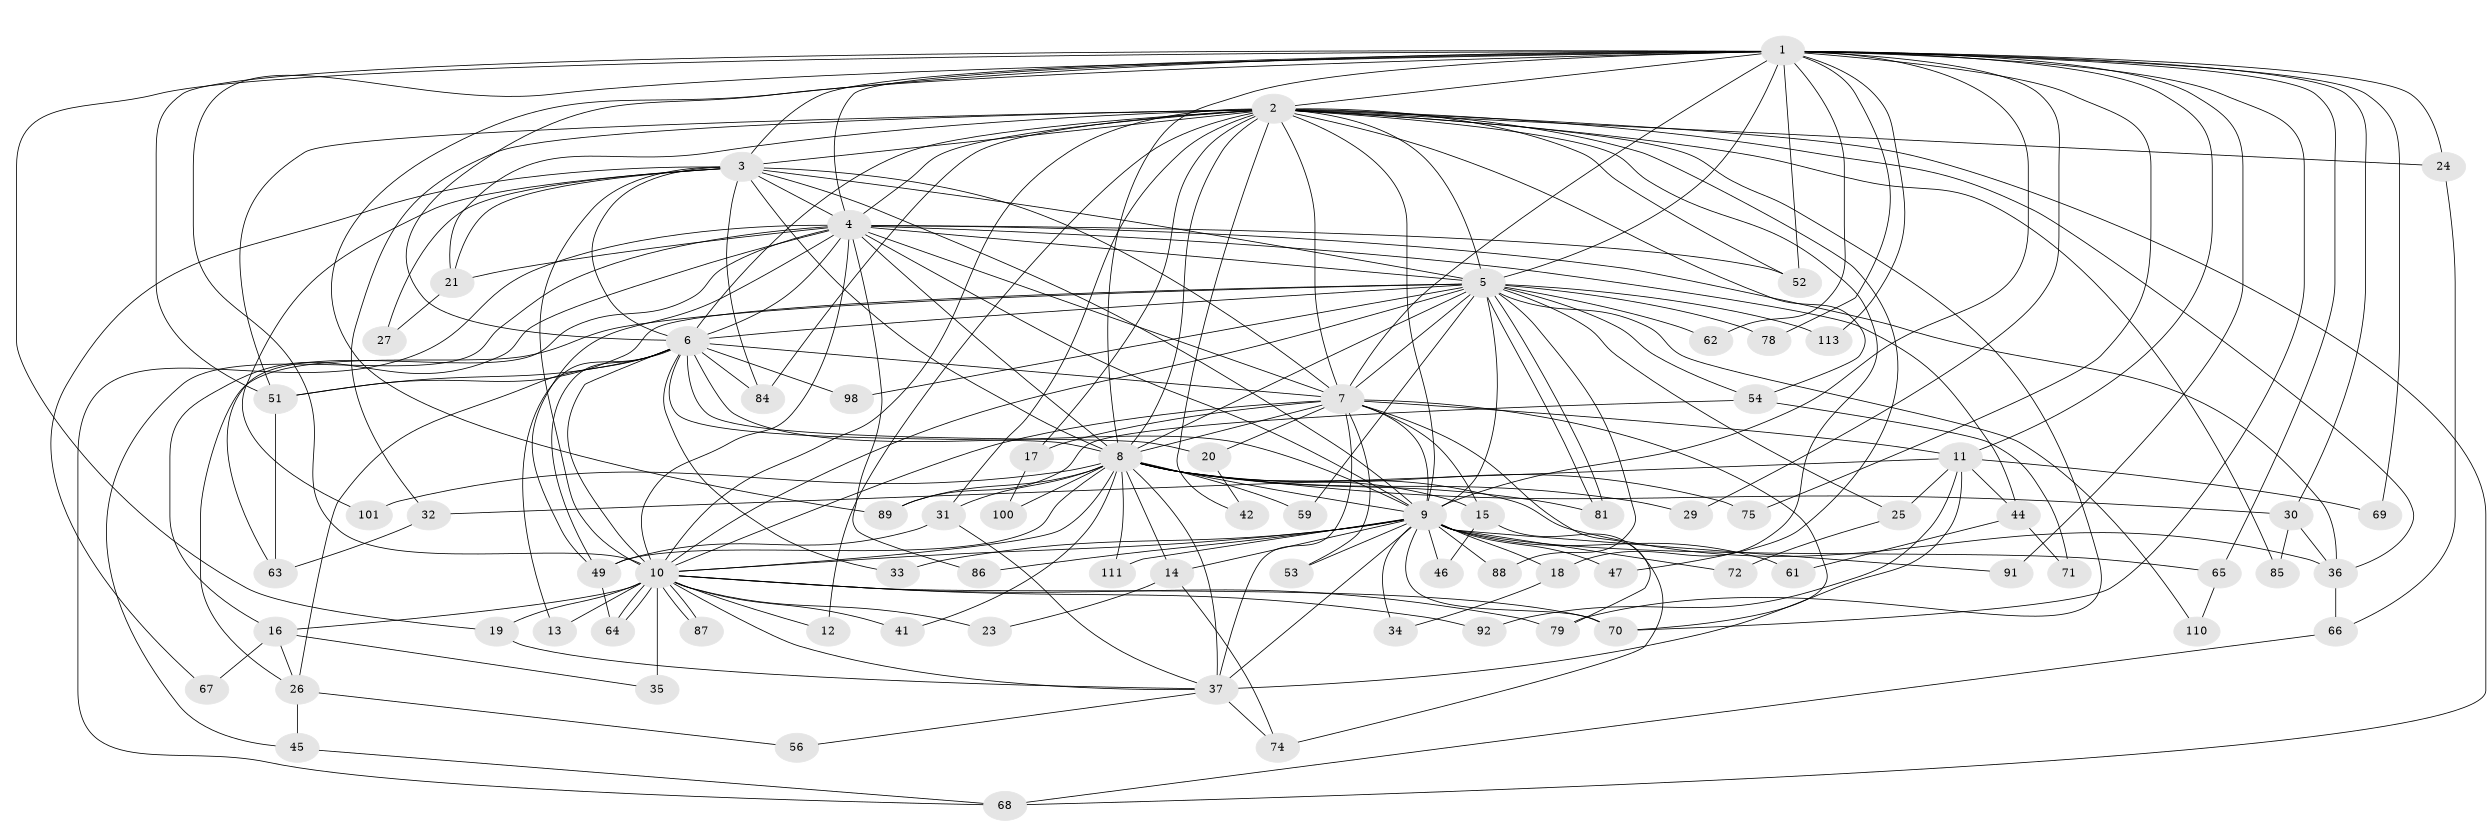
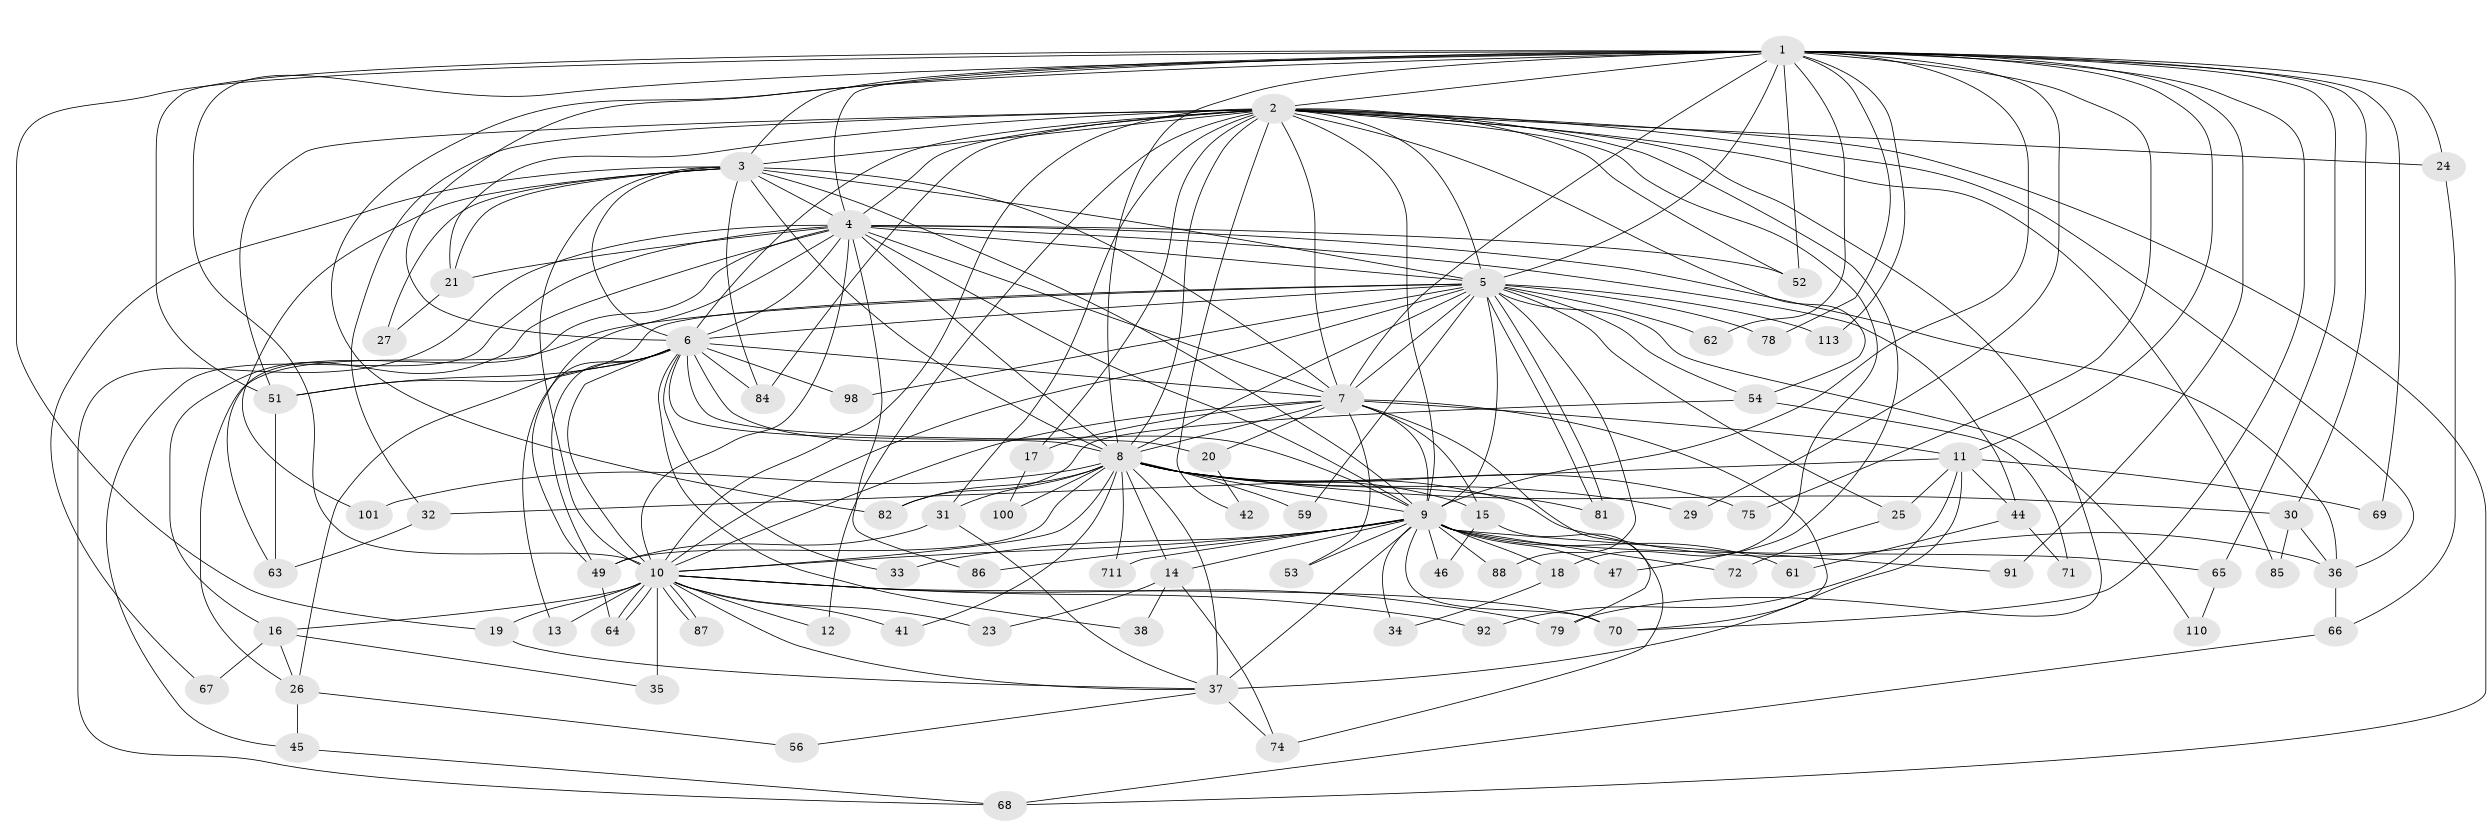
(886, 515) -> (886, 515)
(1261, 561) -> none
(1112, 573) -> (1112, 573)
none -> (1141, 632)
